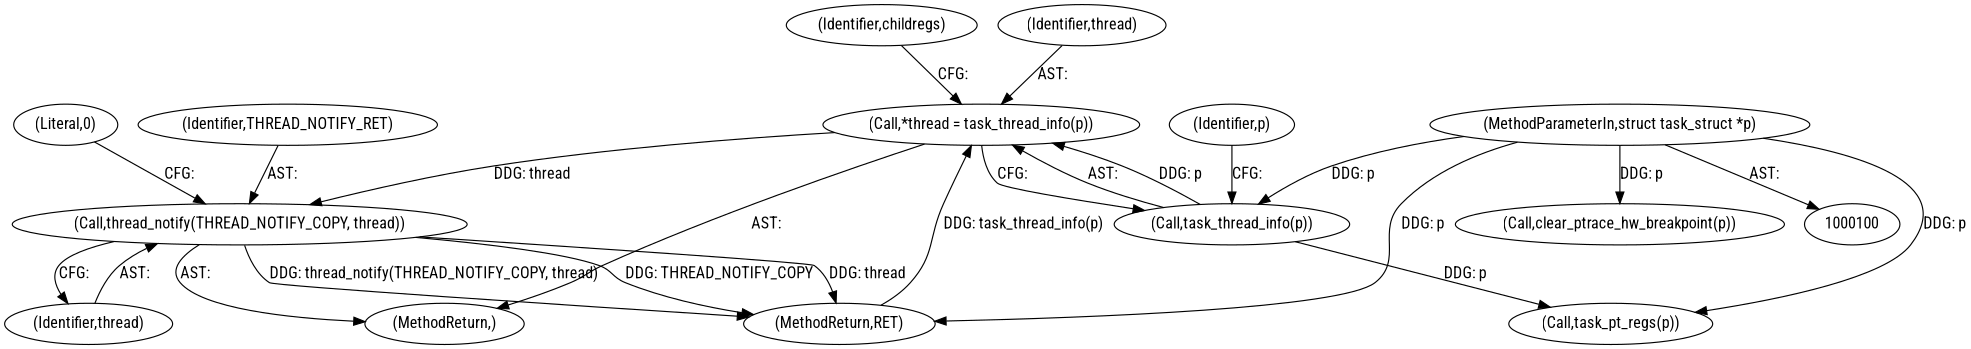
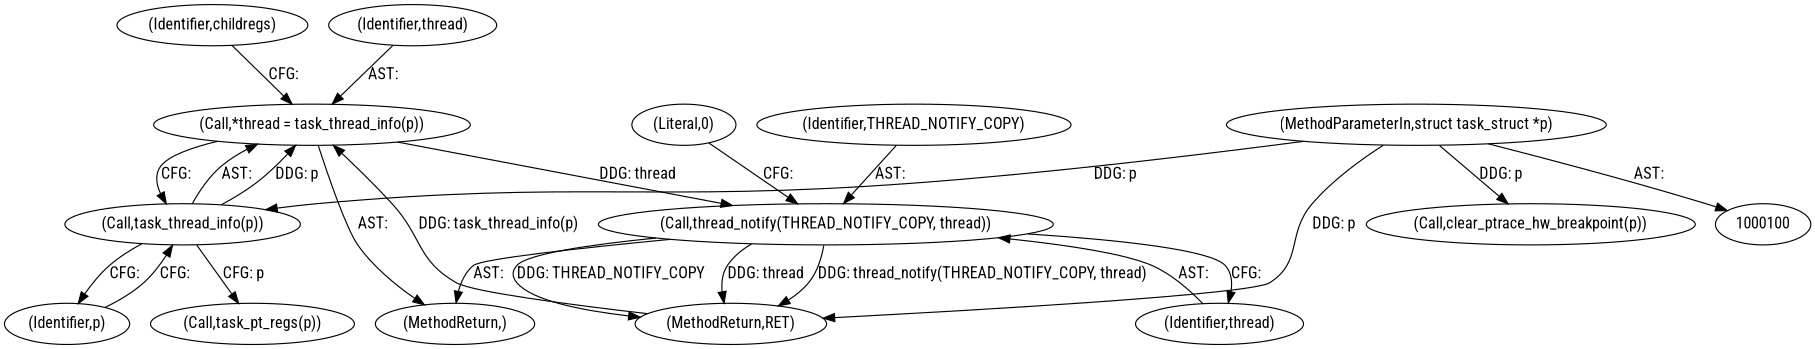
(288, 125) -> (914, 125)
(1911, 243) -> none
none -> (110, 265)
(1465, 274) -> (244, 274)
